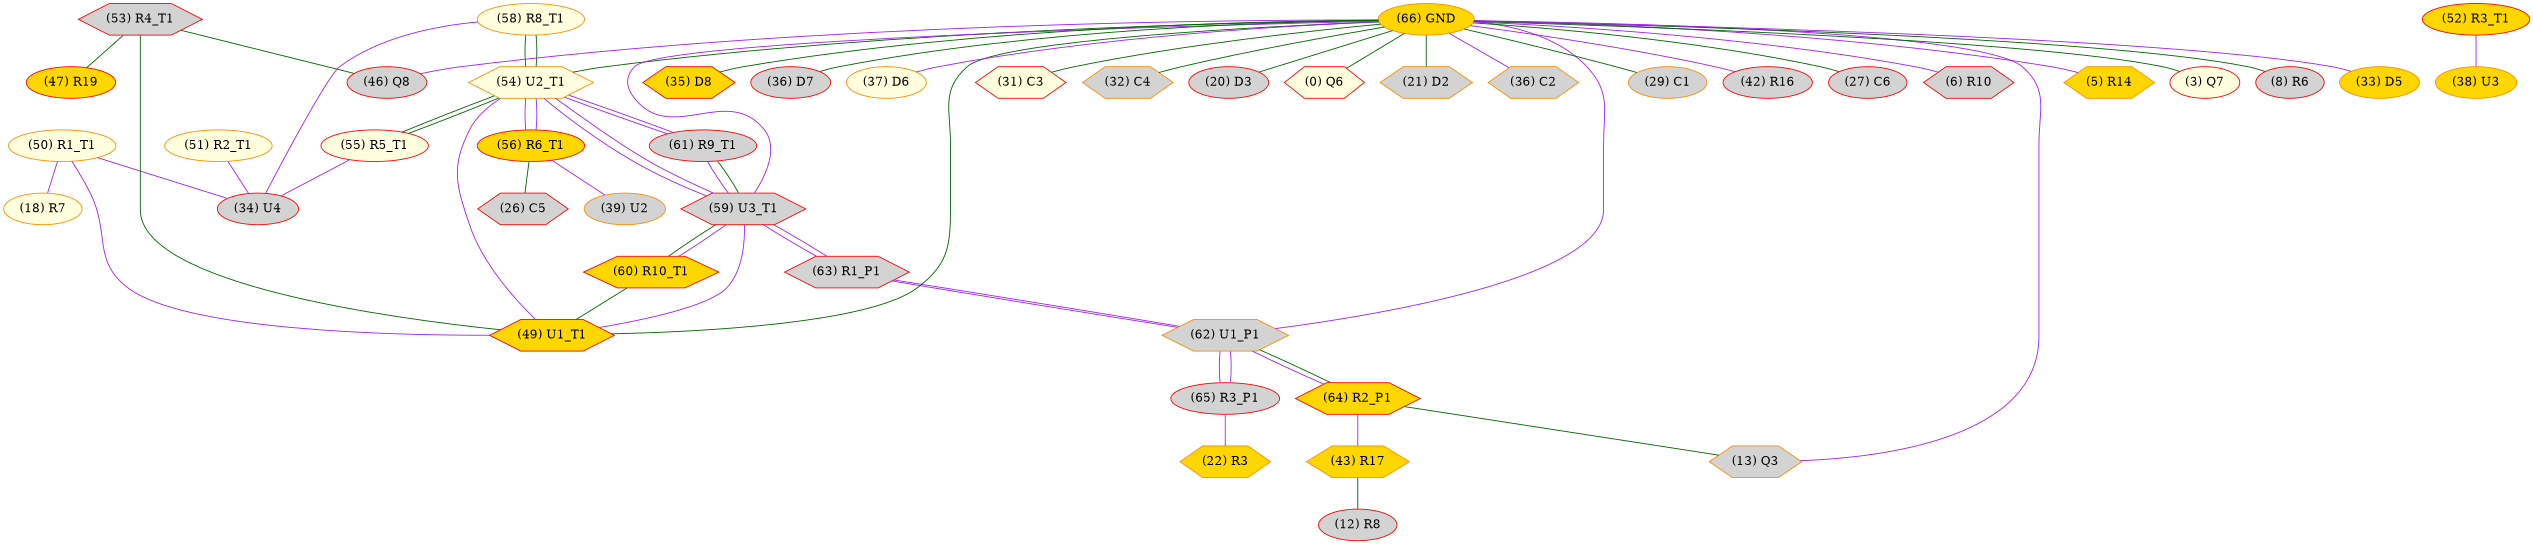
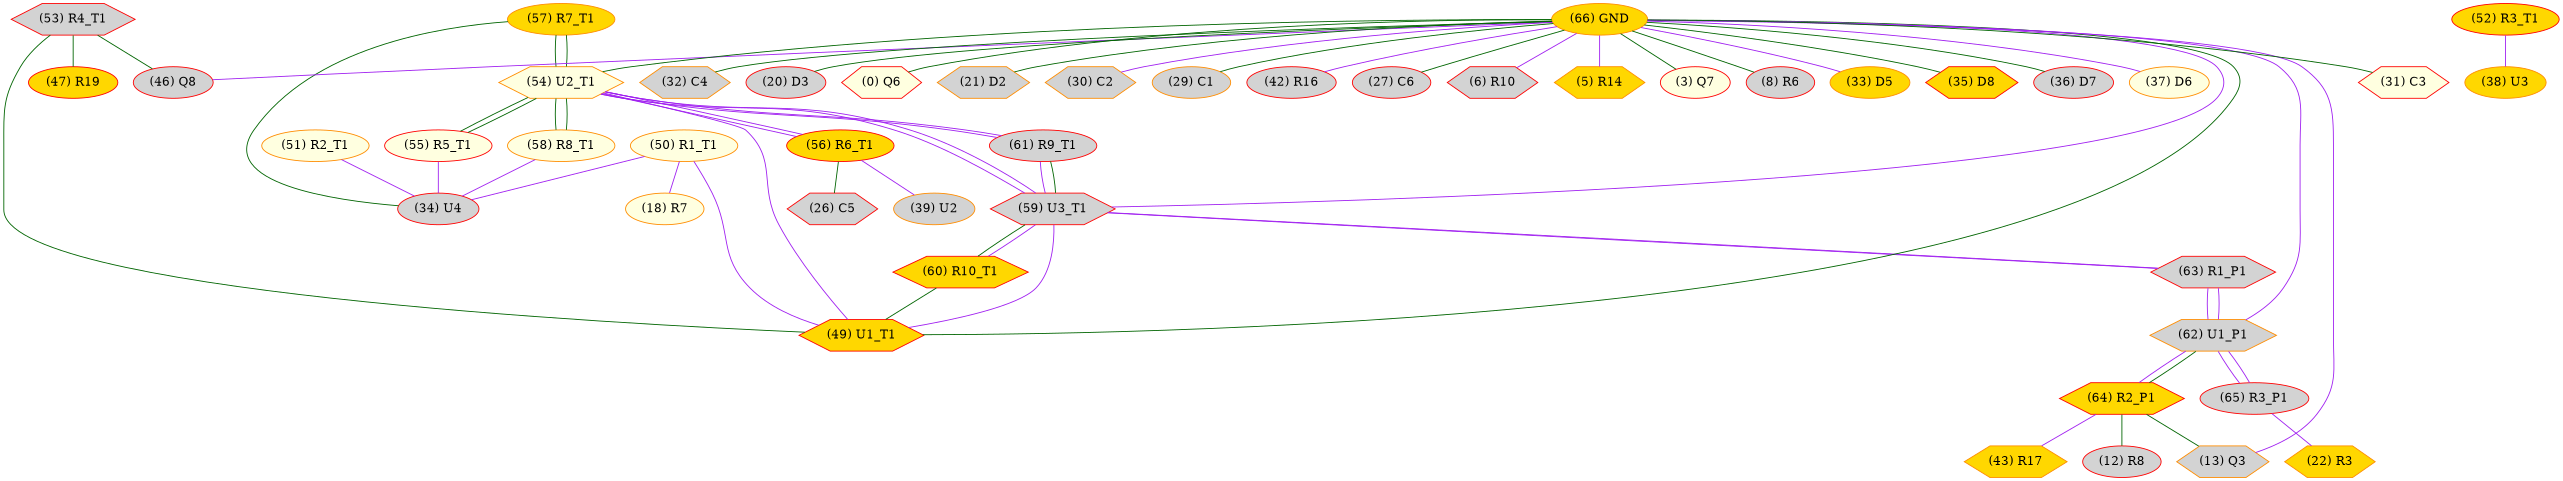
none -> (561, 19)
(1533, 83) -> (1091, 83)
(1358, 493) -> (2122, 430)
